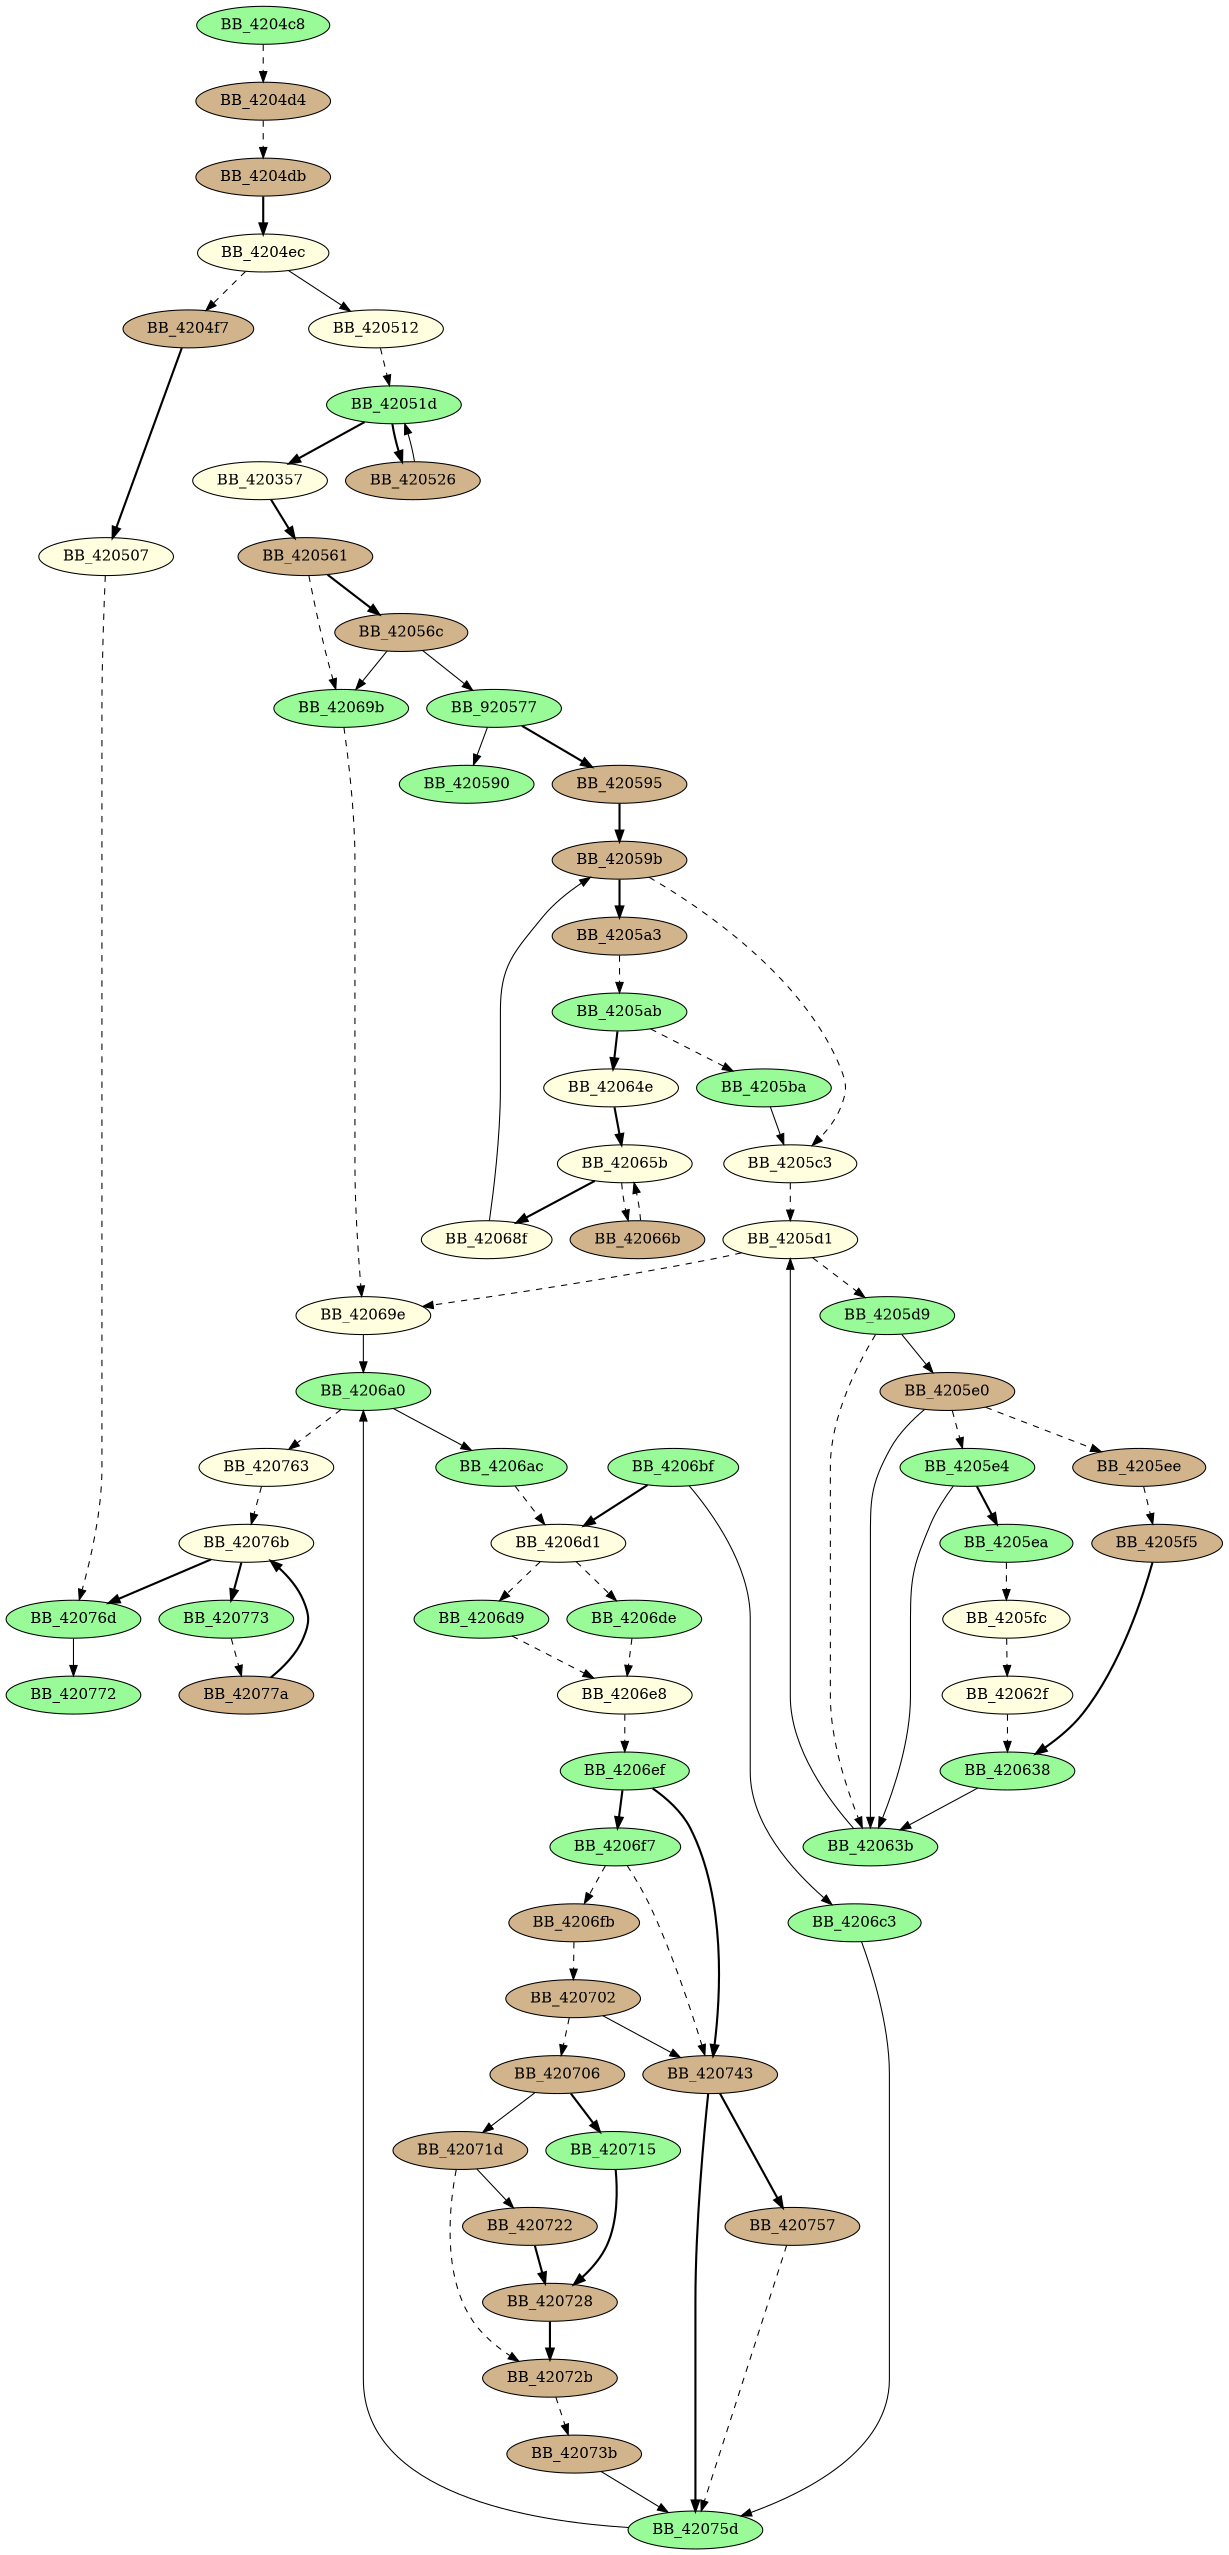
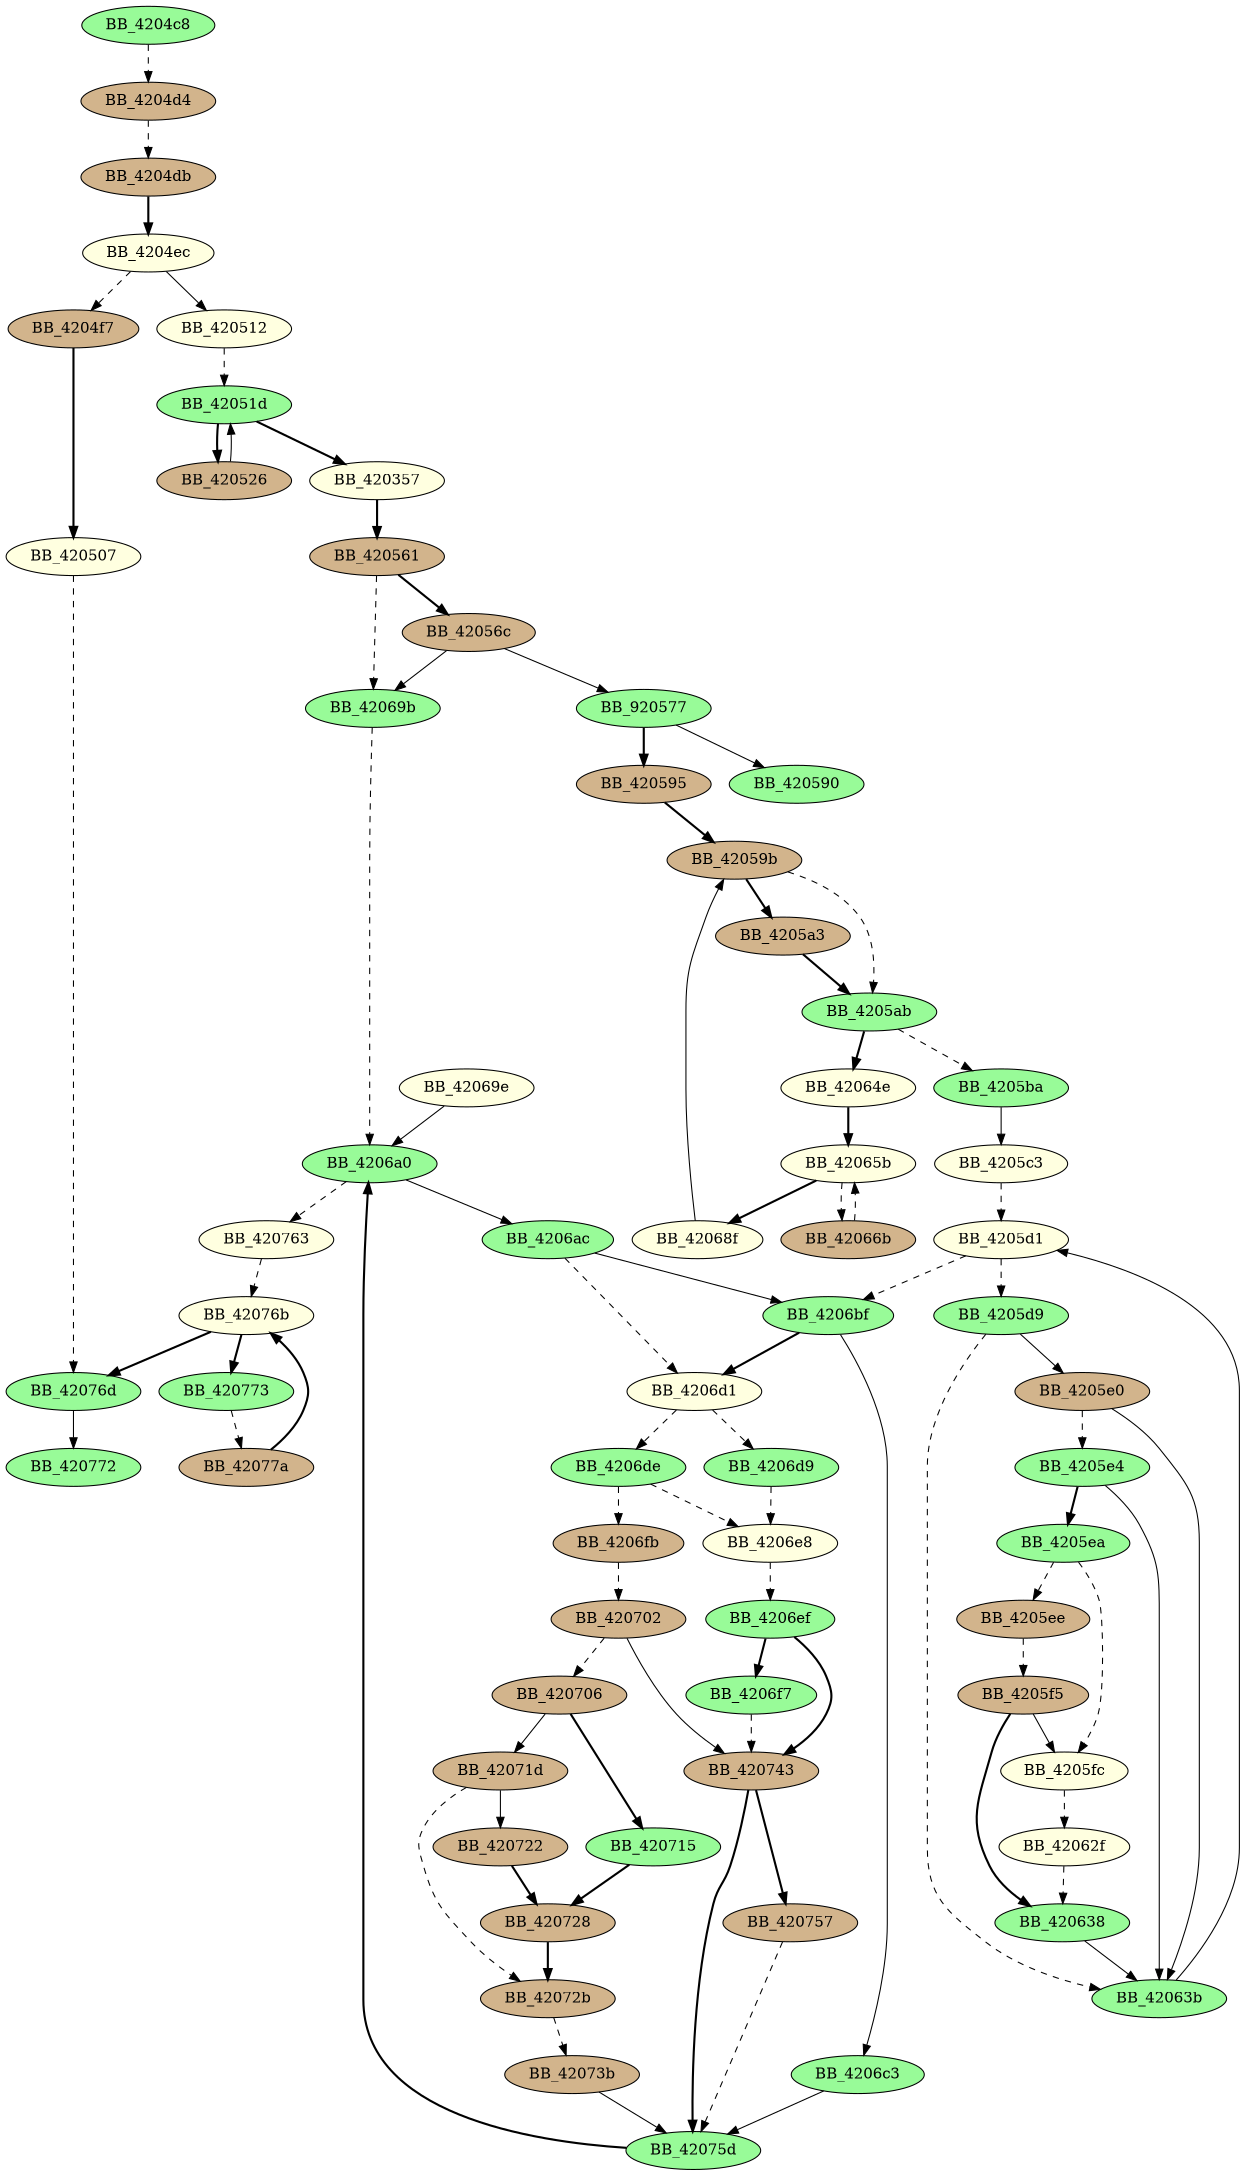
(620, 969) -> (822, 970)
(787, 986) -> (854, 910)
(355, 1006) -> (370, 931)
none -> (683, 1276)
(588, 1281) -> (919, 1276)
(1038, 1428) -> (1046, 1576)
none -> (1041, 1729)
(597, 1880) -> (618, 1500)
(363, 2066) -> (363, 1762)
